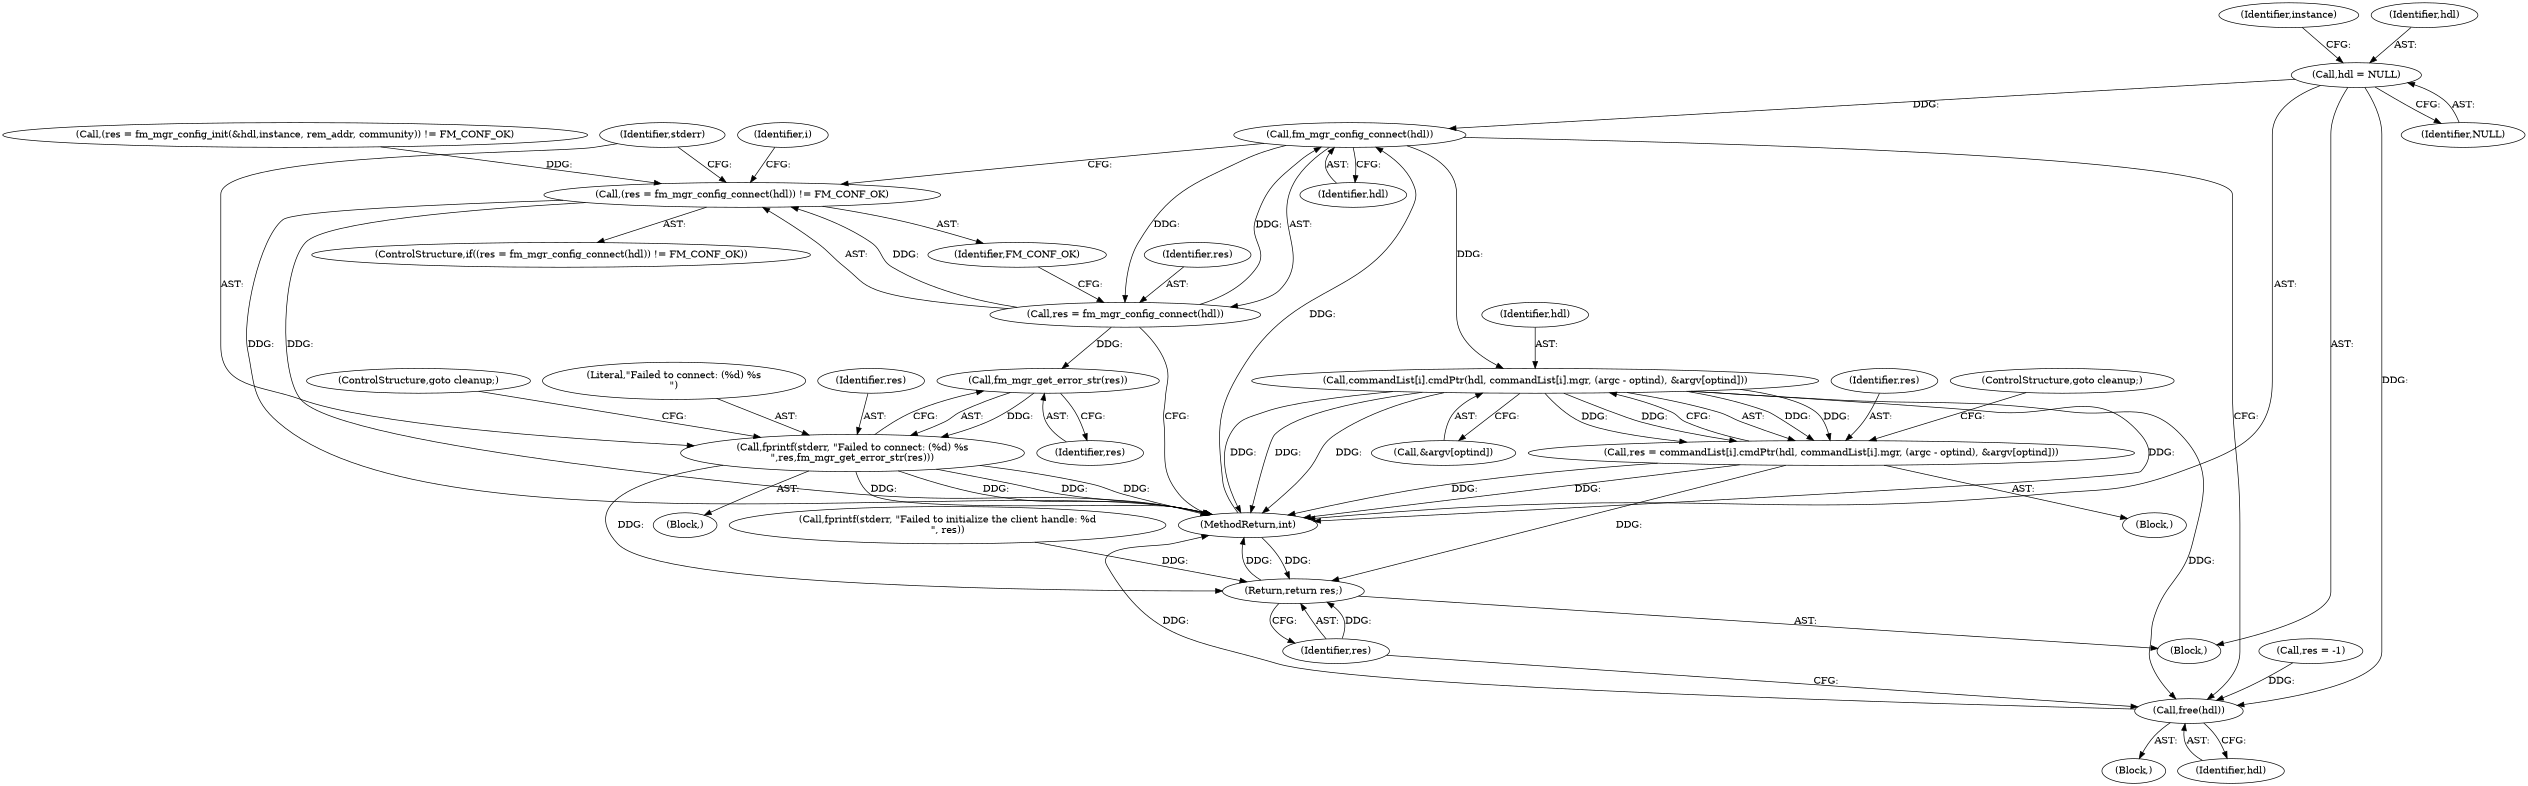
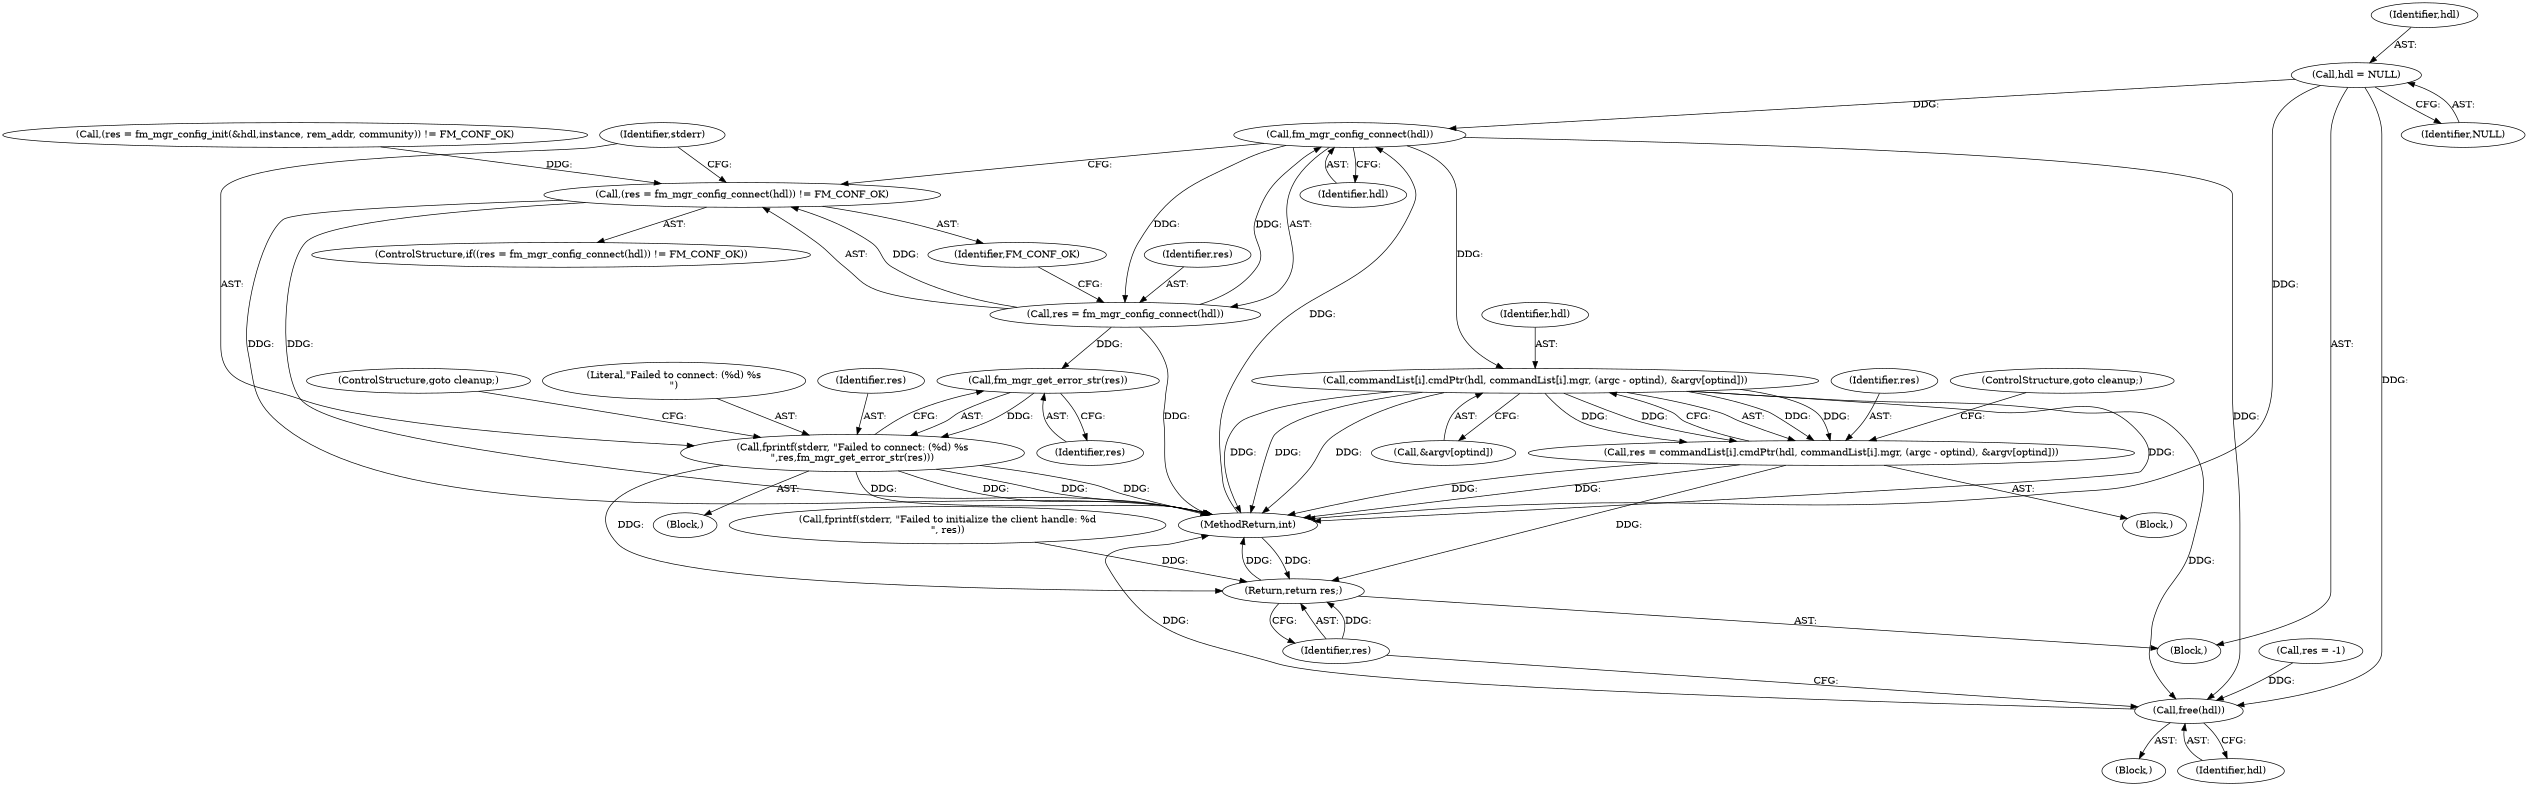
(2289, 15) -> none
(783, 135) -> none
(2287, 285) -> (2287, 285)
(1179, 417) -> (1179, 417)
(2248, 417) -> (2248, 417)
